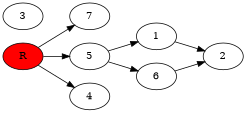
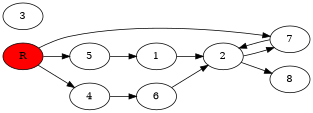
none -> (258, 42)
none -> (255, 53)
(120, 65) -> (119, 96)
none -> (290, 79)
